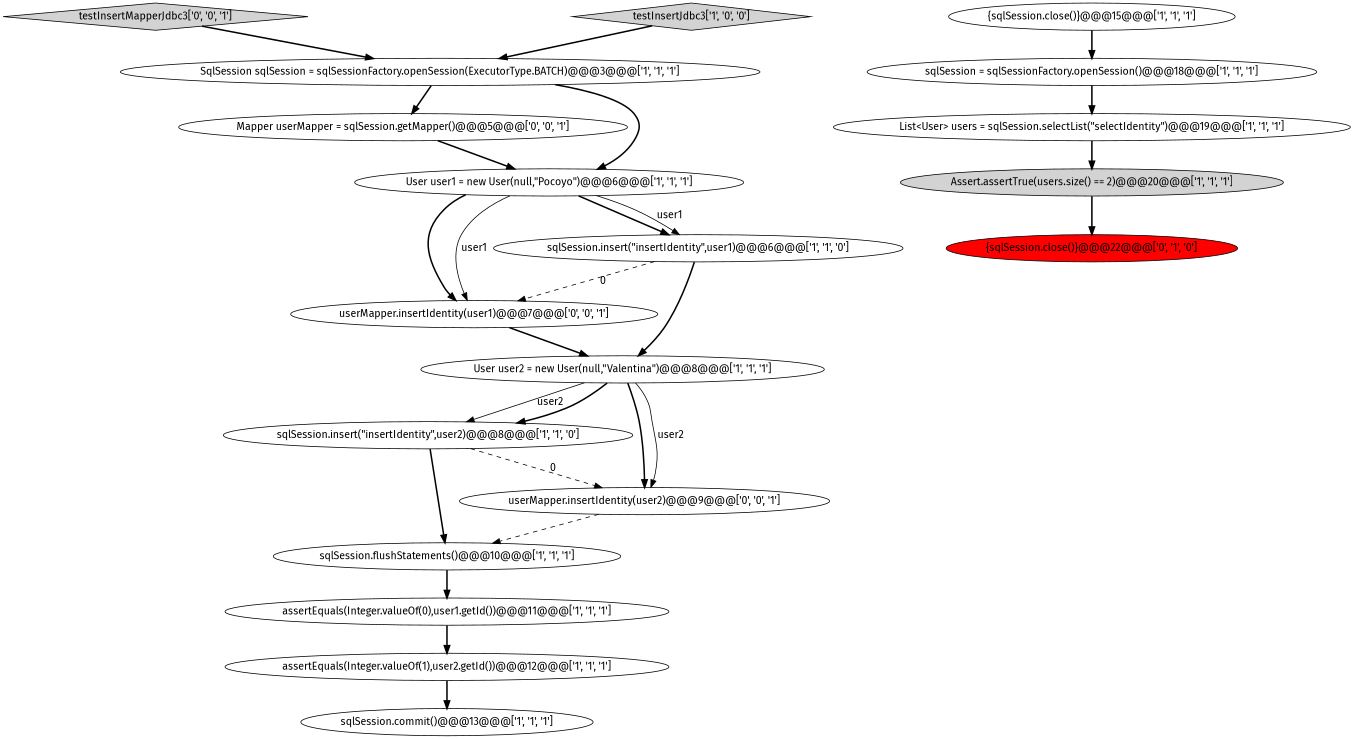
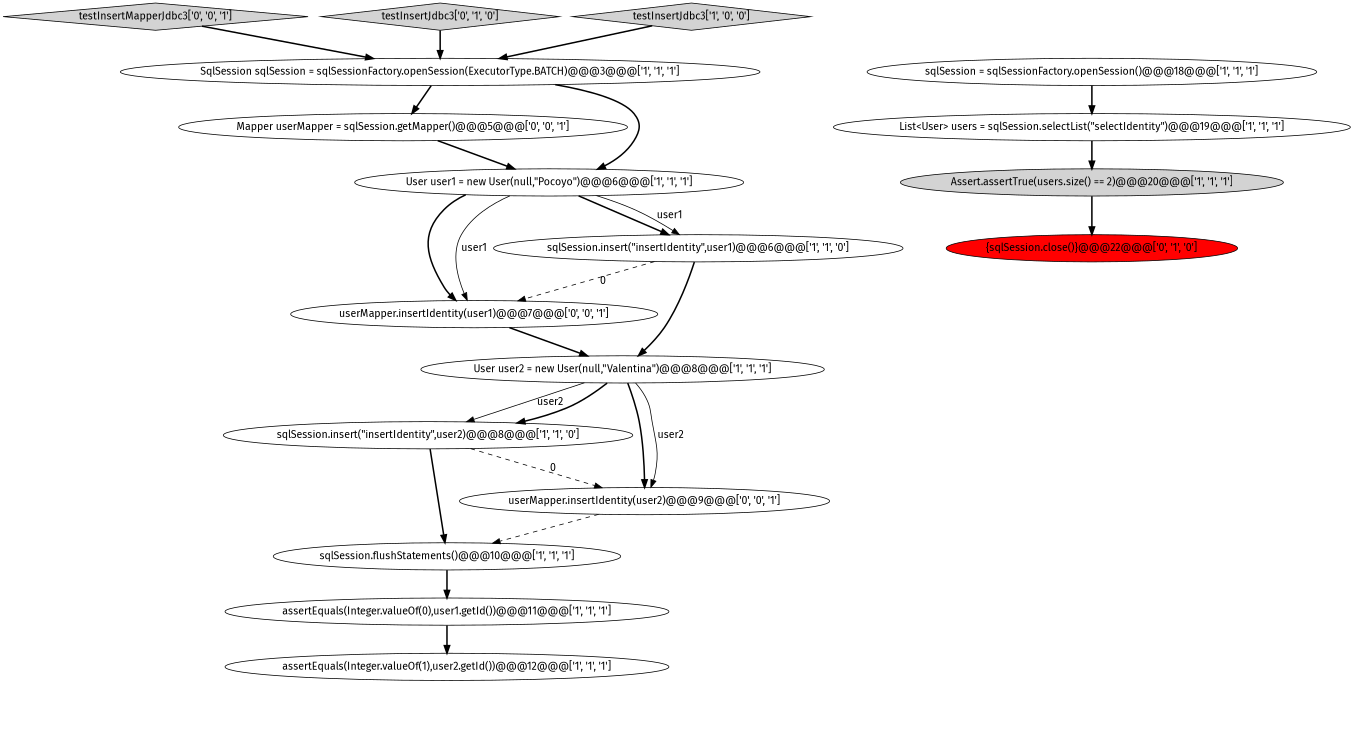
none -> (440, 17)
(1092, 17) -> none
(447, 722) -> none
